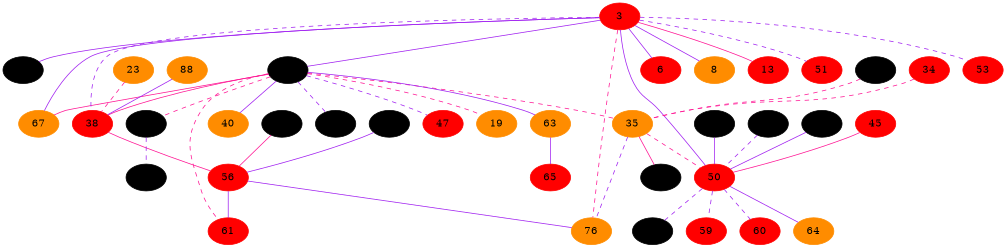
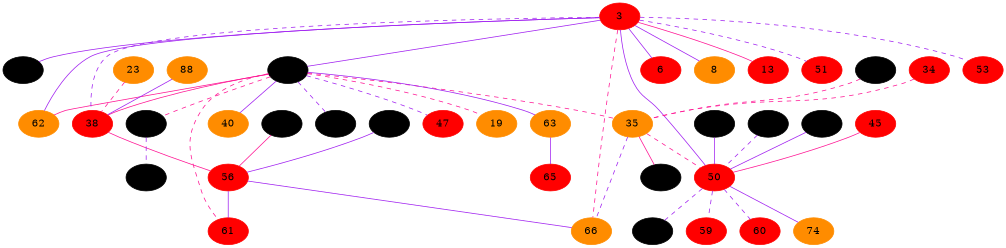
(39, 124) -> (39, 124)
(591, 231) -> (591, 231)
(814, 231) -> (814, 231)
